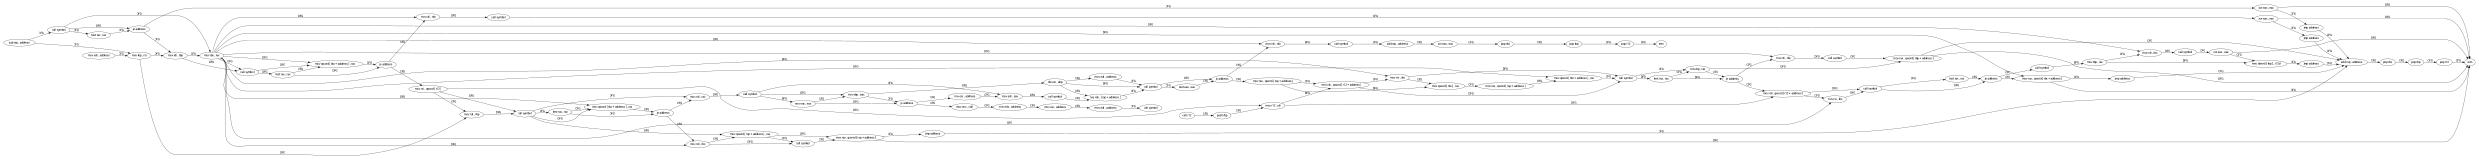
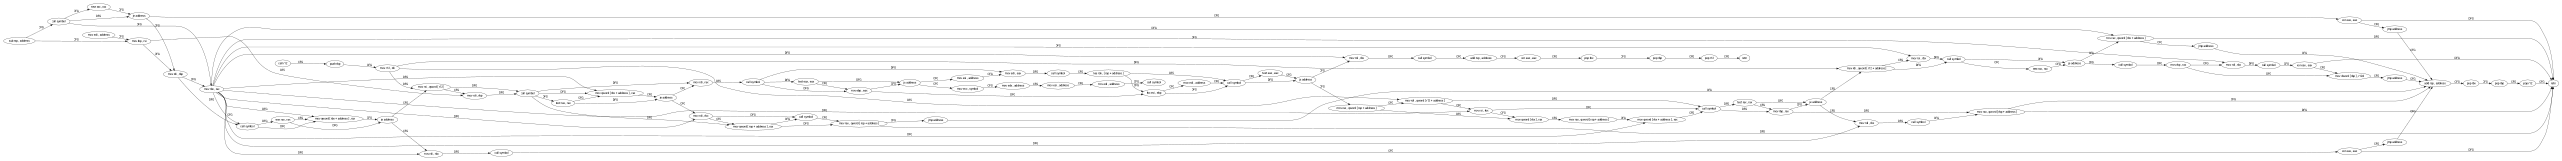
(1072, 92) -> (1132, 85)
(965, 107) -> (968, 89)
(849, 113) -> (398, 83)
